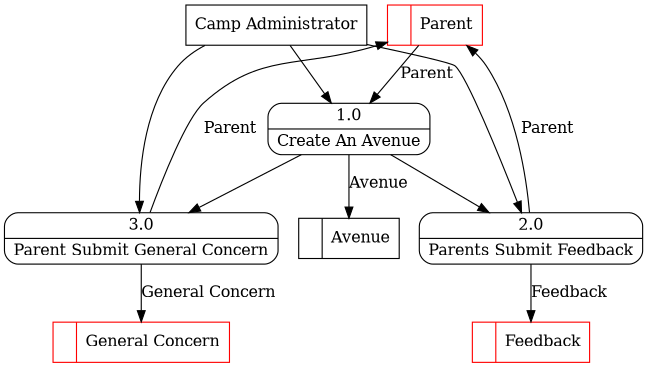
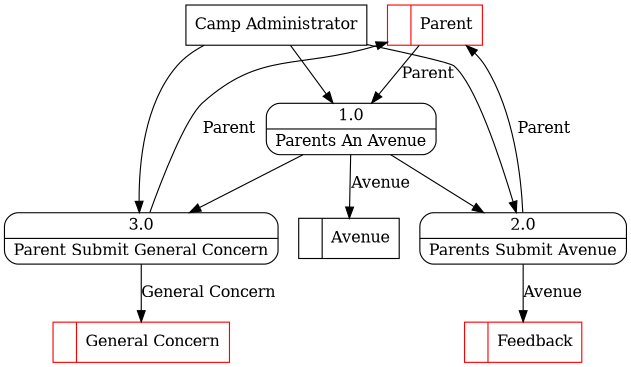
(349, 141) -> (351, 141)
(531, 251) -> (523, 251)
(569, 293) -> (553, 293)
